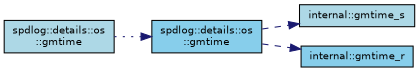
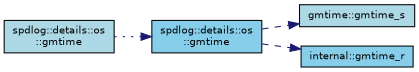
(357, 16) -> (357, 16)
